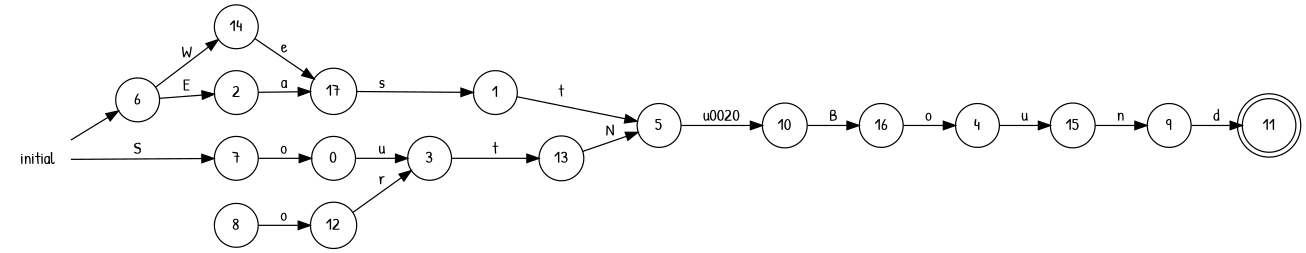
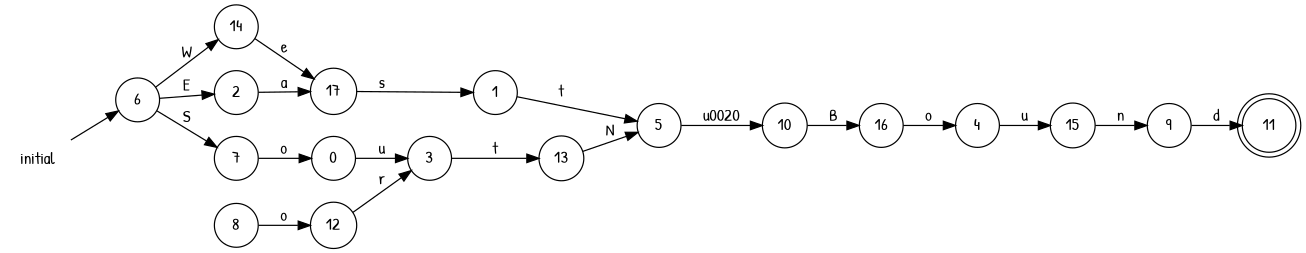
(136, 159) -> (182, 126)
